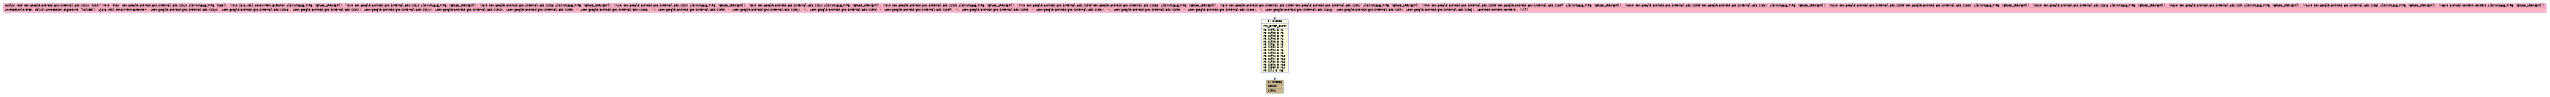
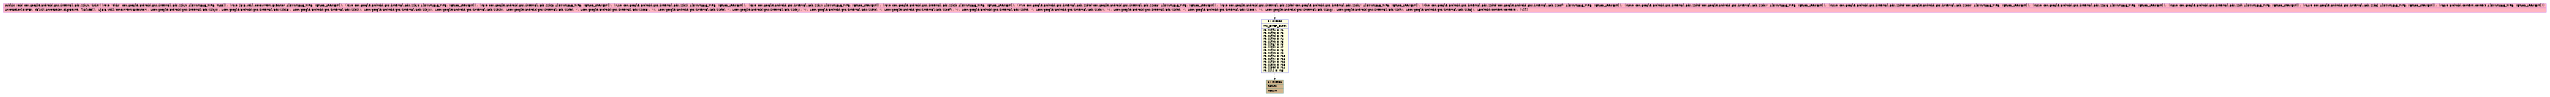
(1272, 91) -> (1272, 91)
